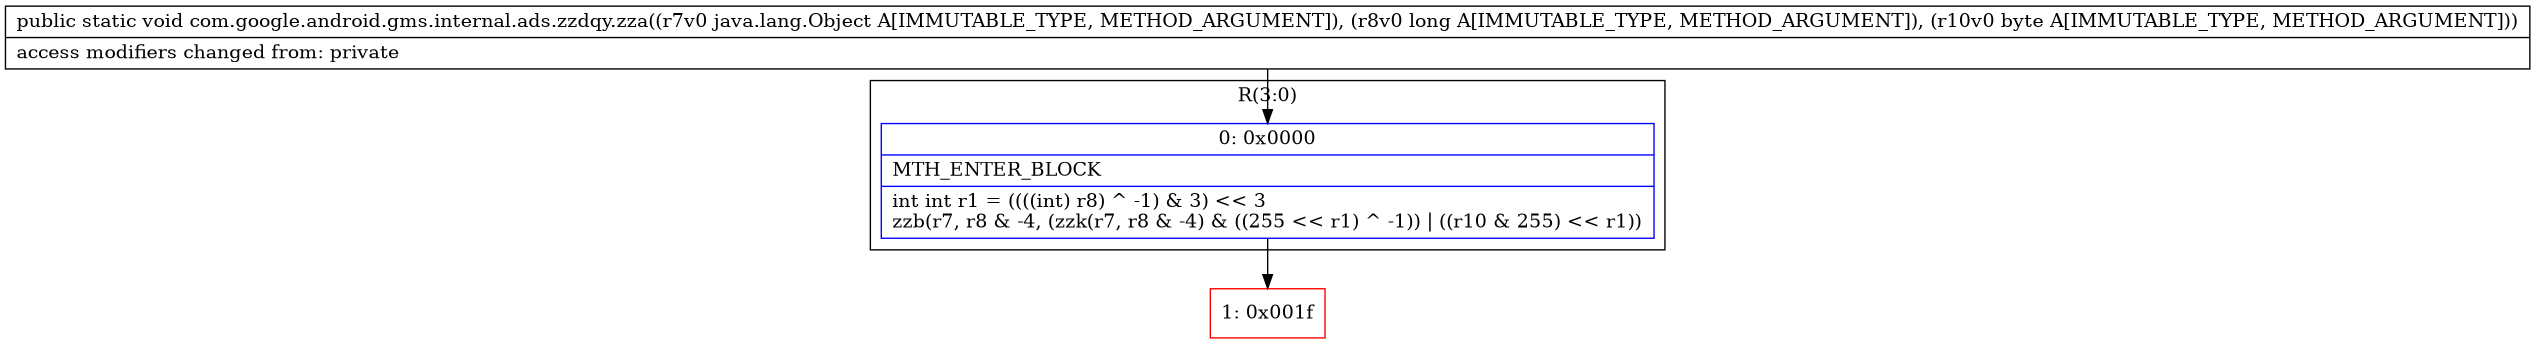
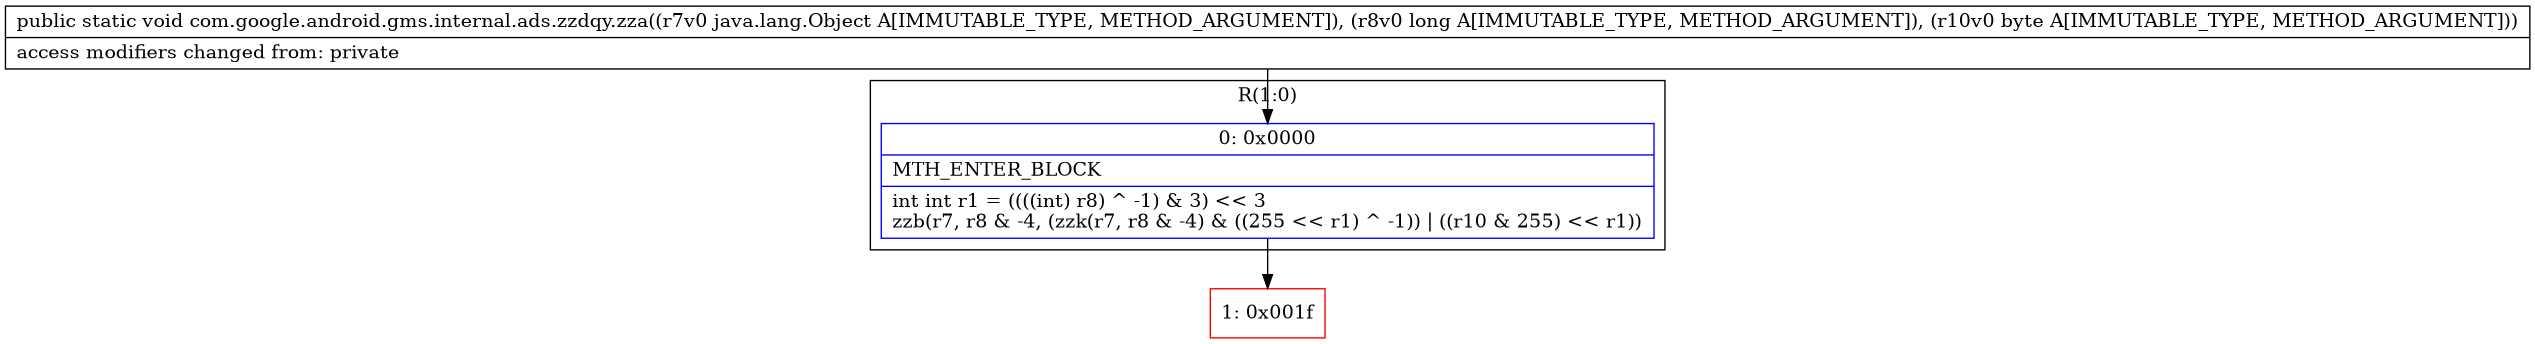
(1268, 96) -> (1268, 96)
